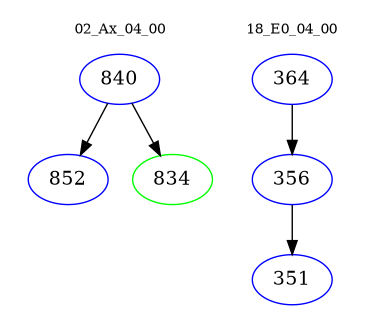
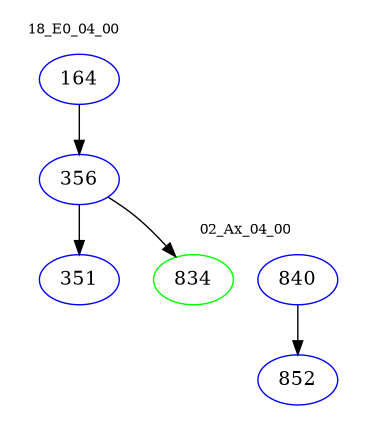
(292, 79) -> (79, 79)
(143, 123) -> (151, 231)
